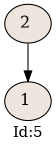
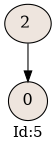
(28, 101) -> (28, 101)
